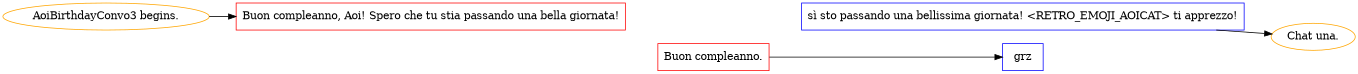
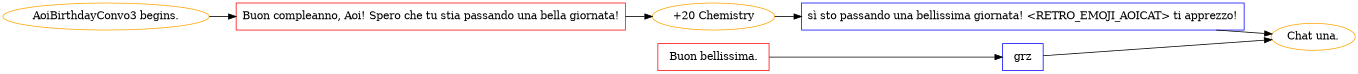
none -> (713, 17)
none -> (1154, 48)
(713, 57) -> (713, 57)
